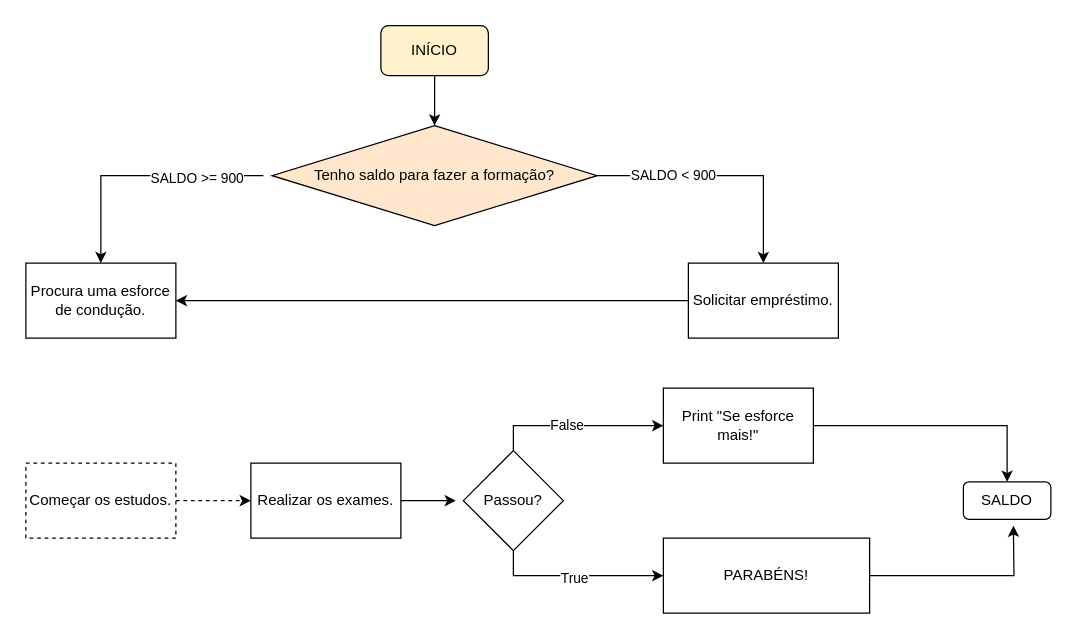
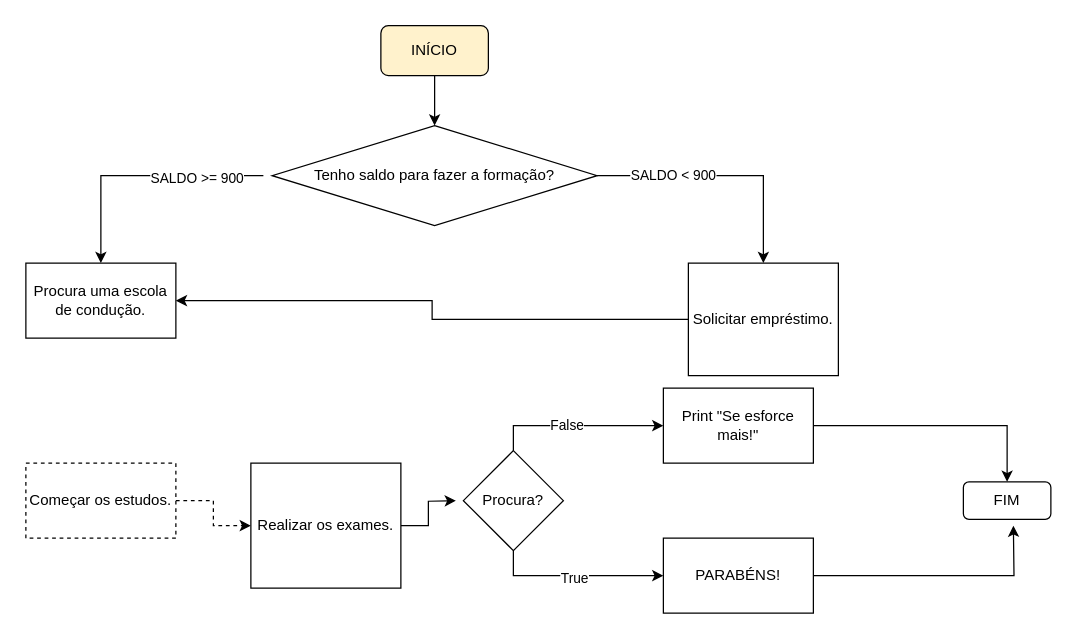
(434, 176) -> (434, 176)
(101, 301) -> (101, 301)
(763, 301) -> (763, 319)
(326, 501) -> (326, 526)
(513, 501) -> (513, 501)
(1007, 501) -> (1007, 501)
(766, 576) -> (738, 576)
